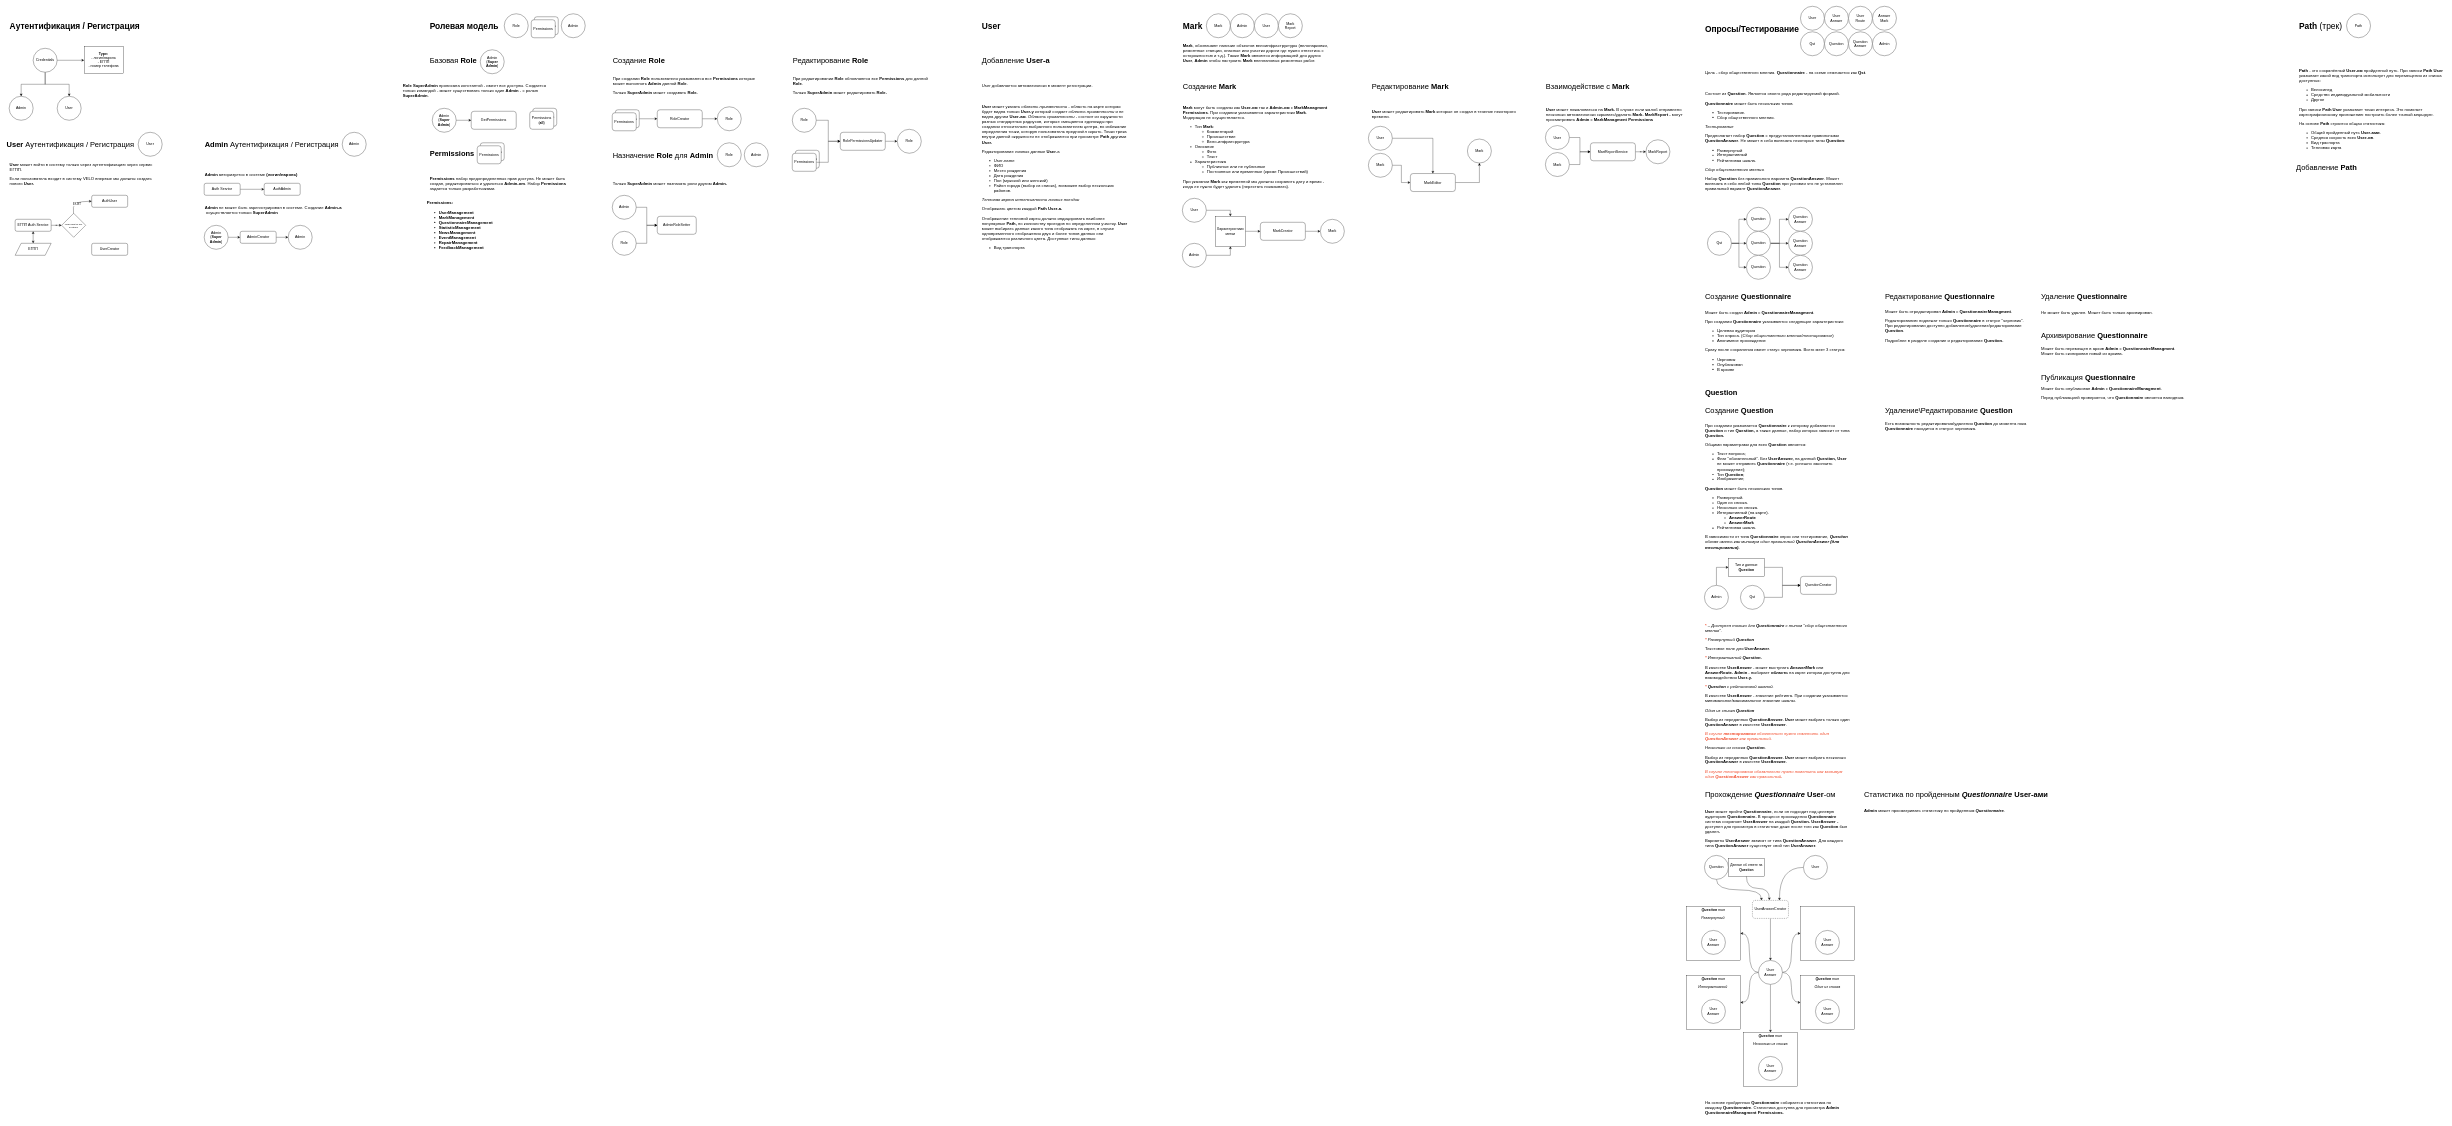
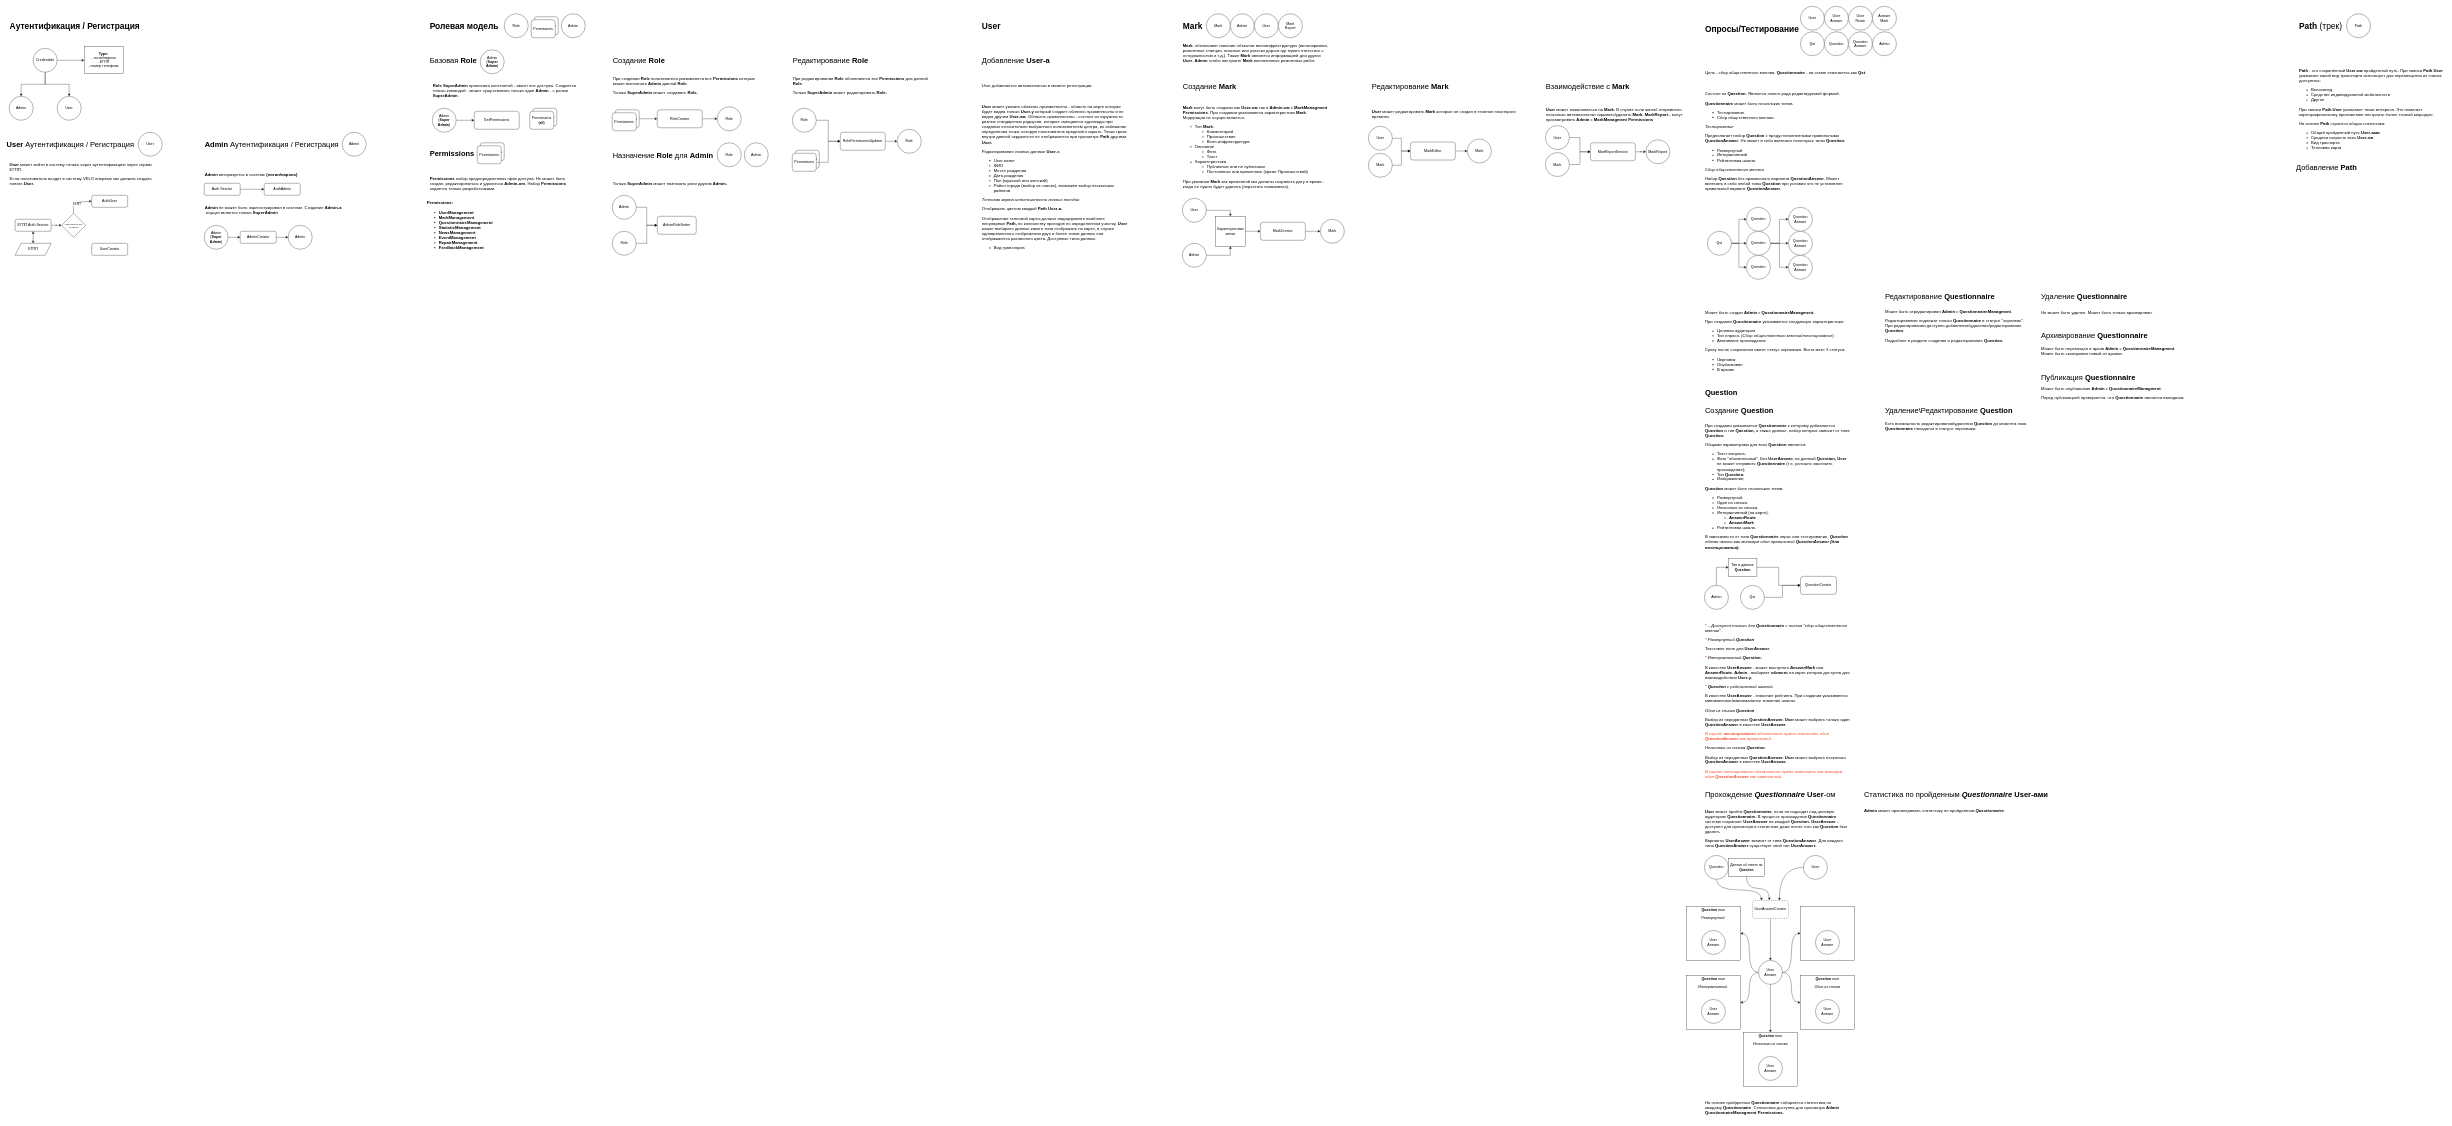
(476, 90) -> (506, 90)
(494, 120) -> (497, 120)
(1433, 182) -> (1433, 151)
(1772, 296) -> none
(1746, 567) -> (1742, 567)
